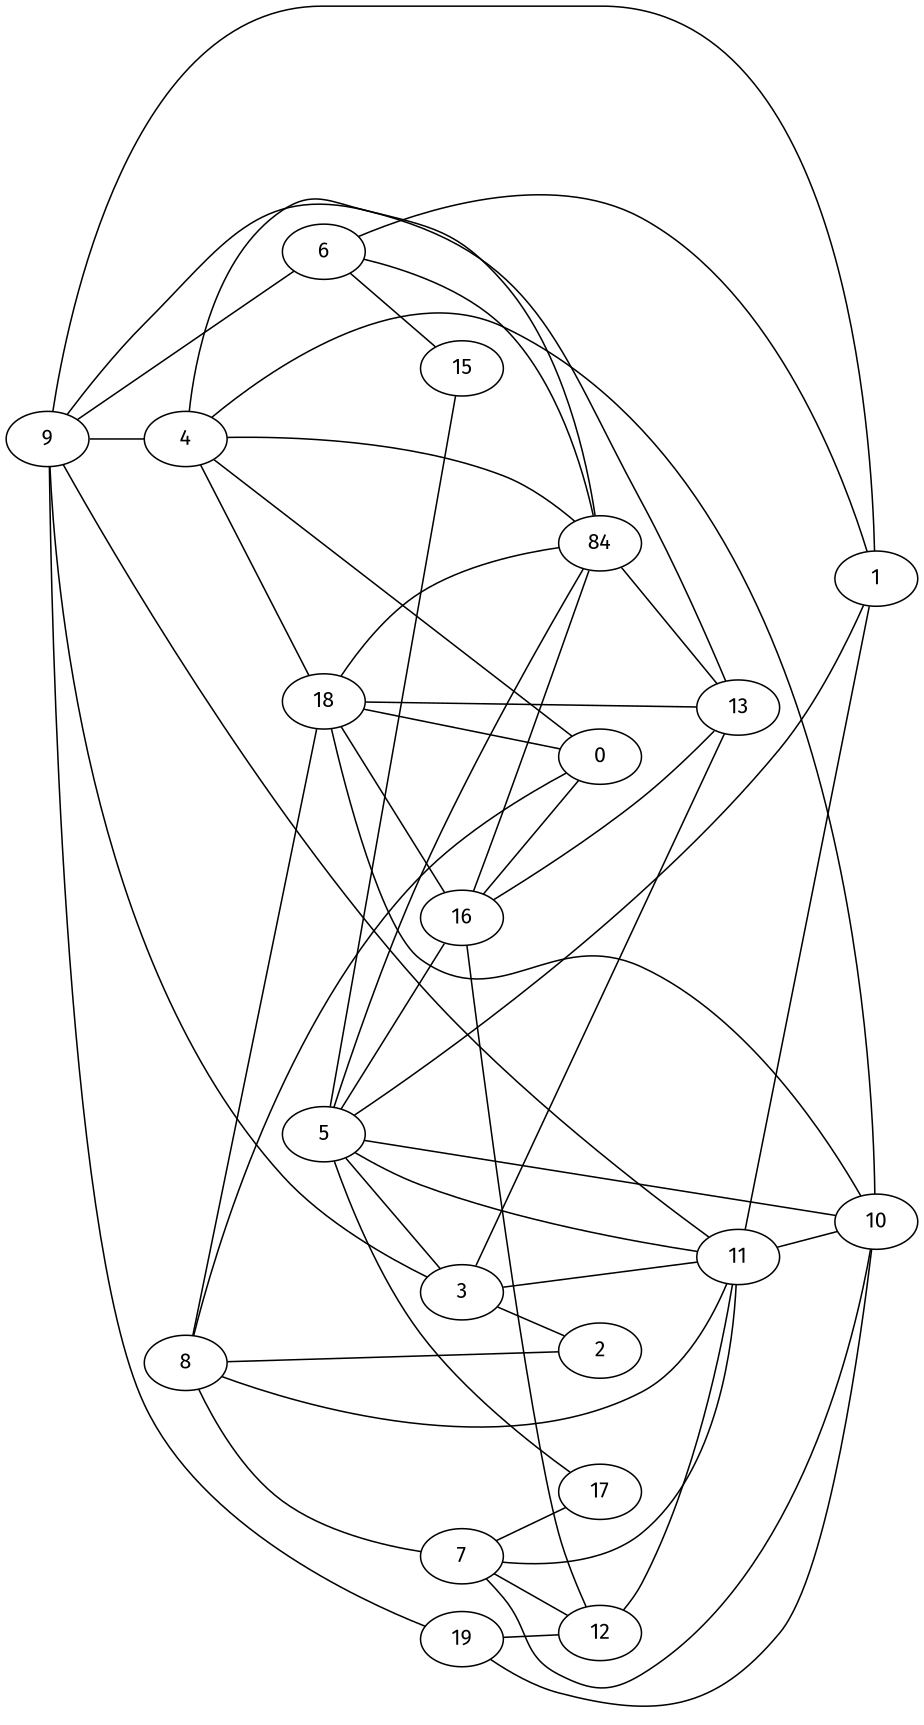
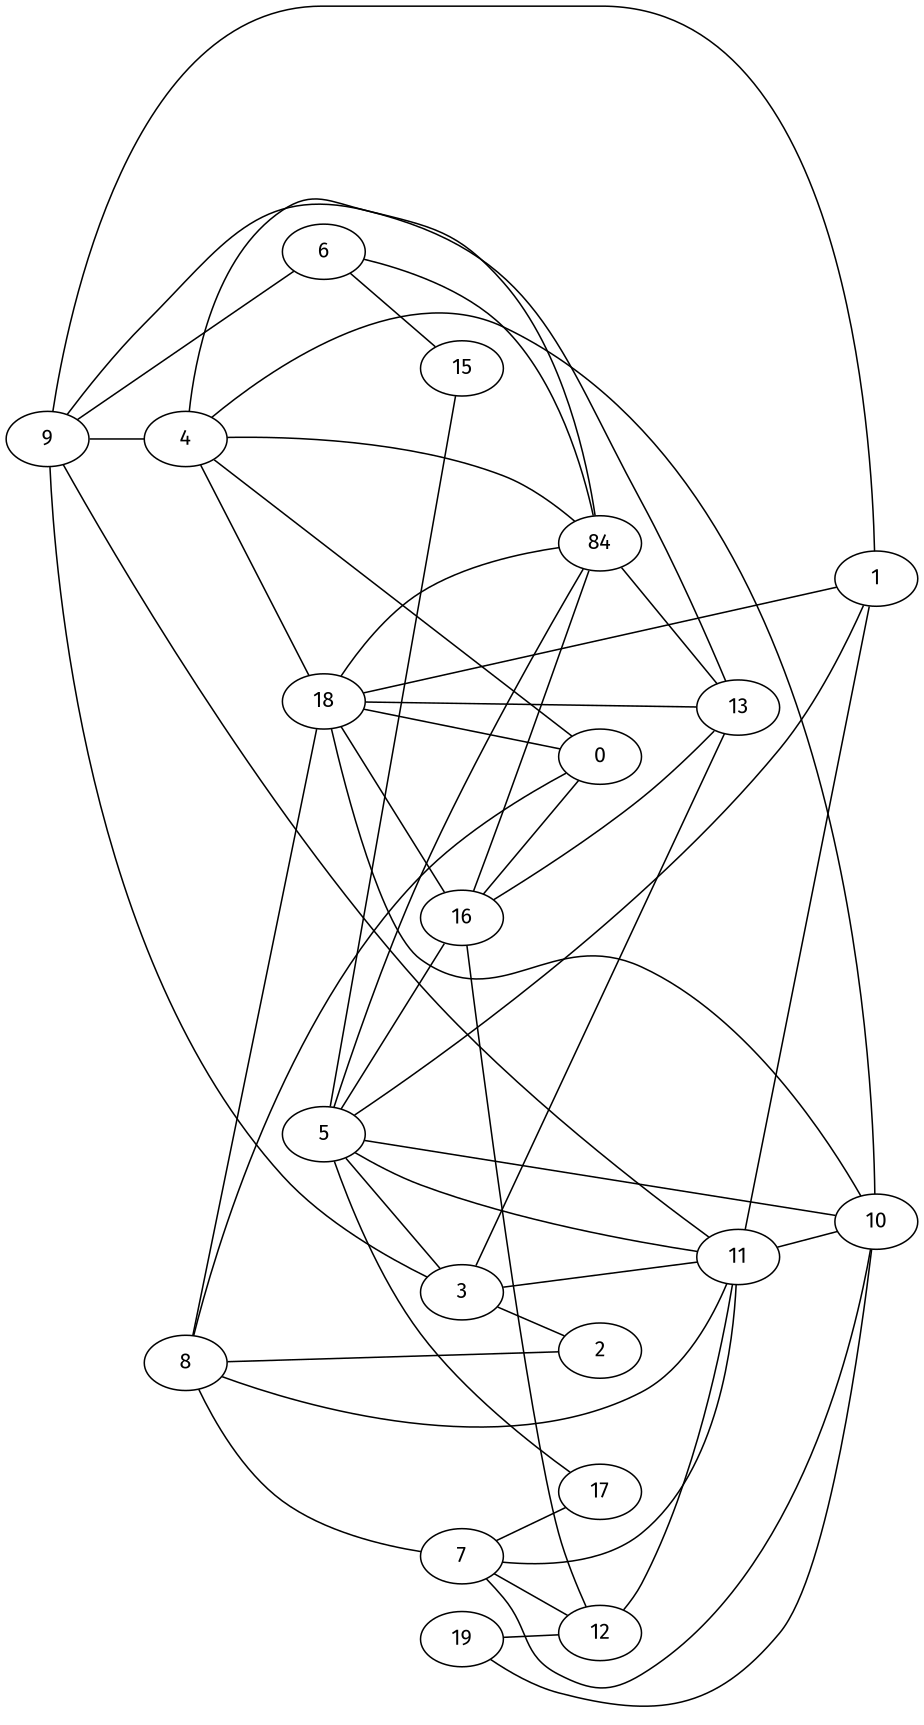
(691, 252) -> (600, 640)
(86, 1121) -> none
